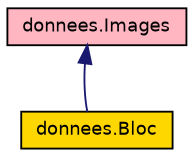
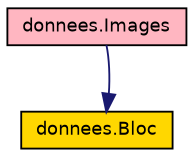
(85, 88) -> (109, 69)
